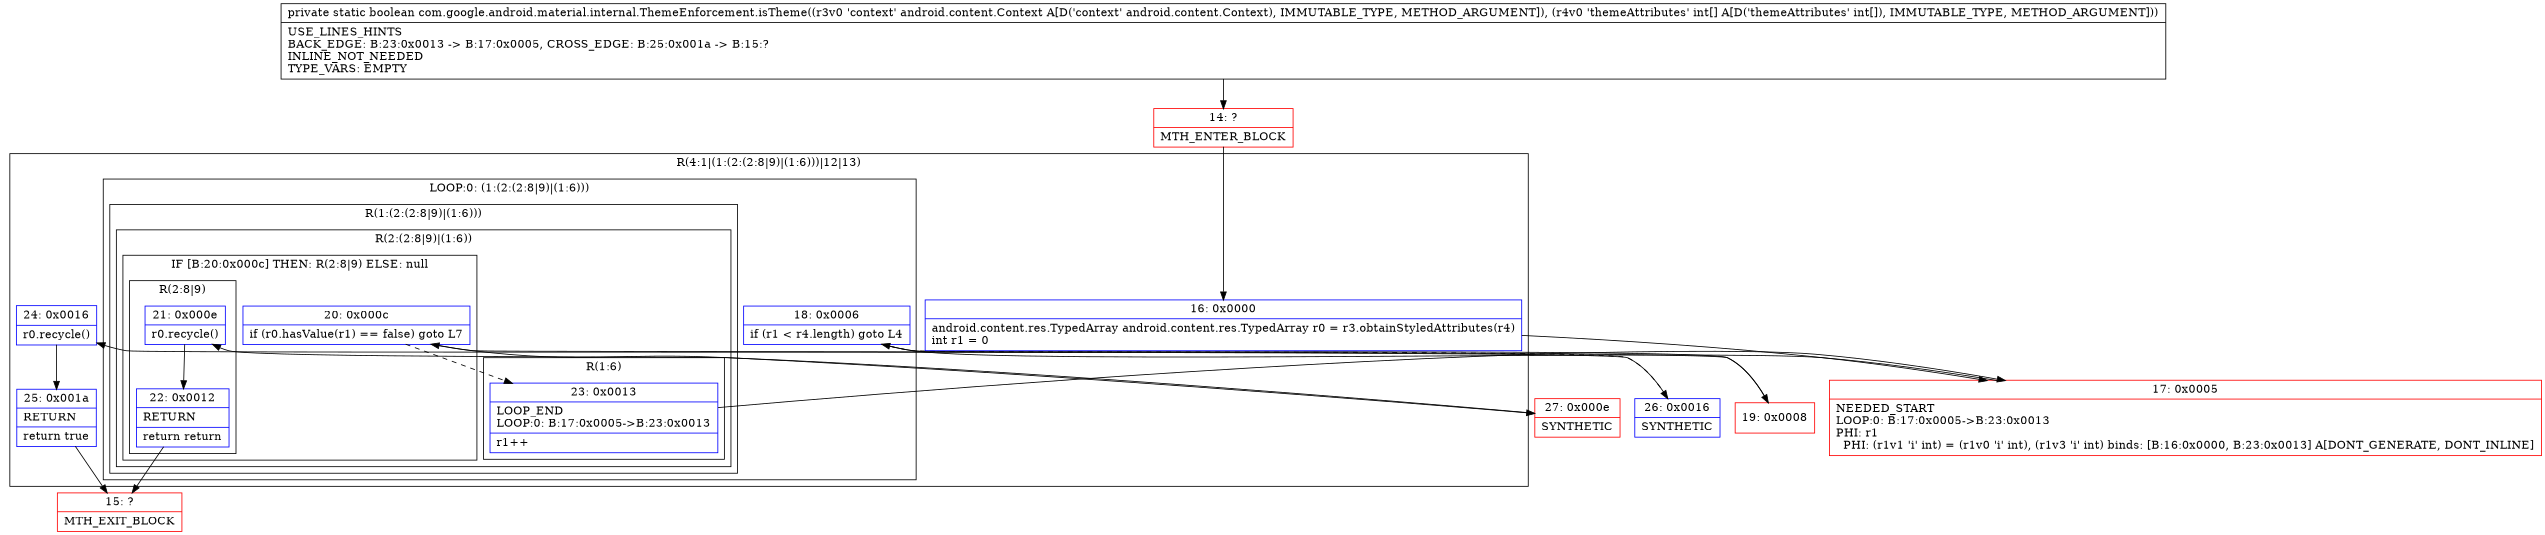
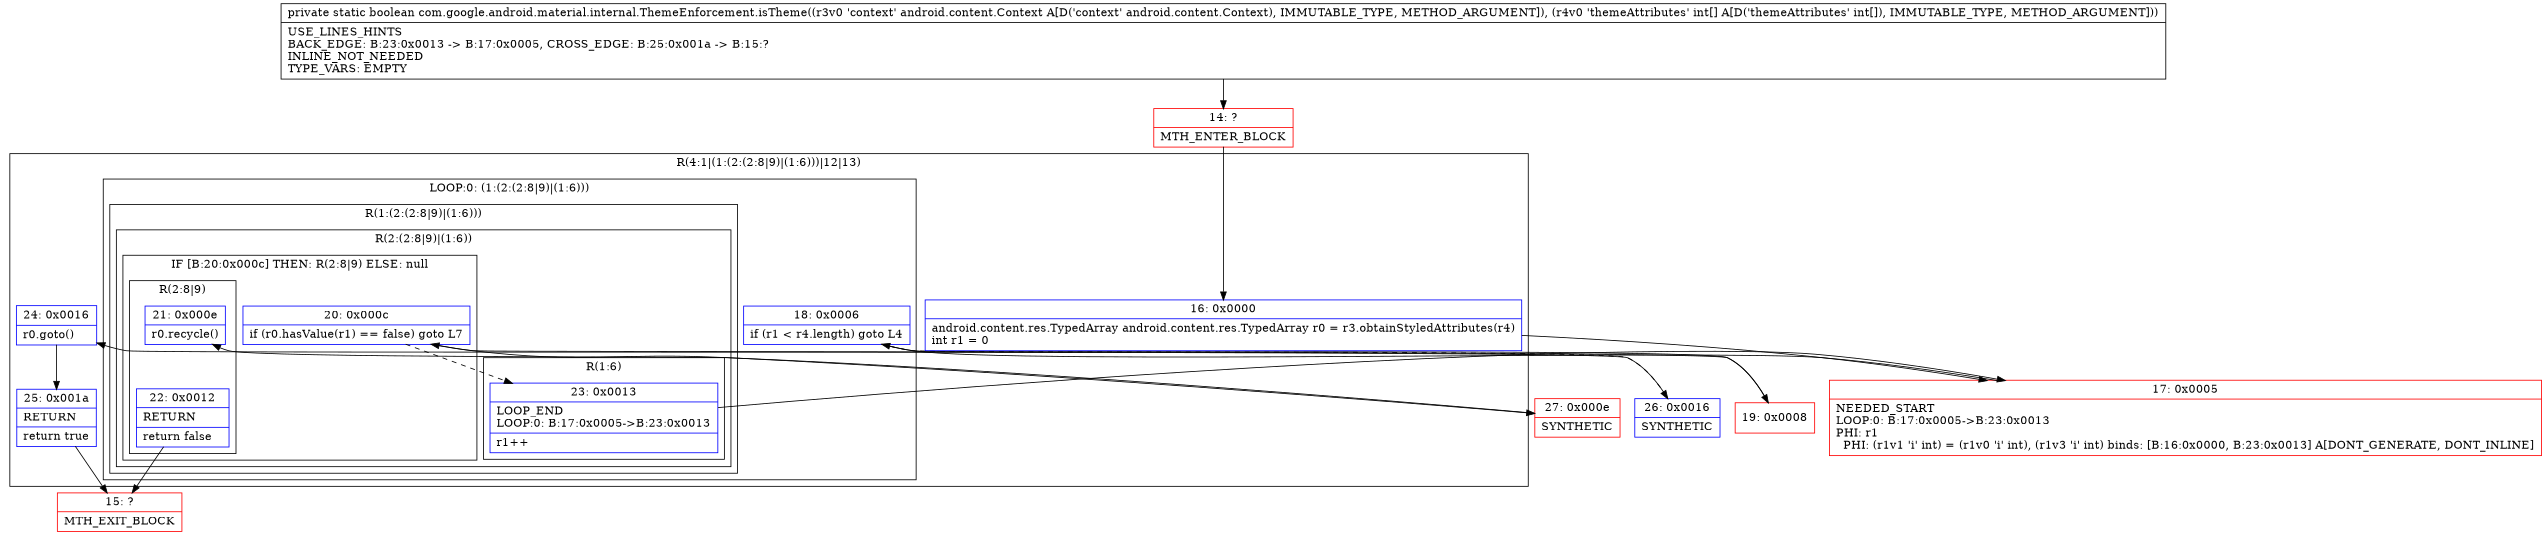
(57, 335) -> (49, 335)
(184, 362) -> none
(183, 437) -> (178, 437)
